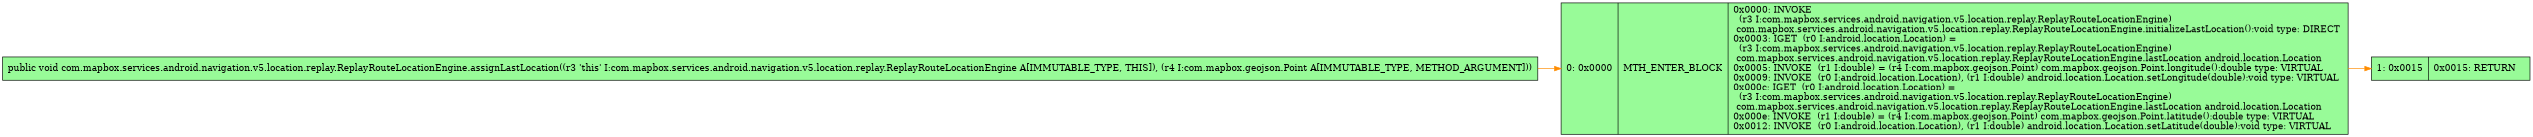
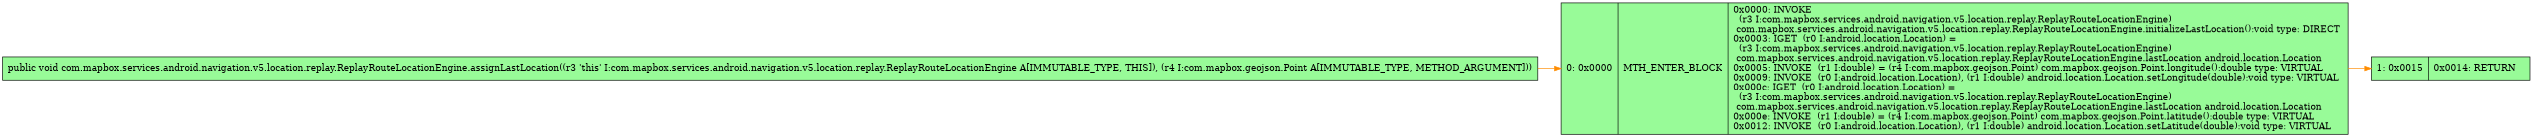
(2479, 68) -> (2479, 68)
